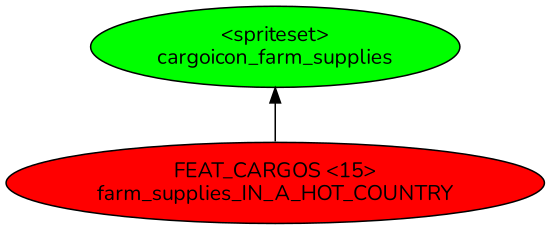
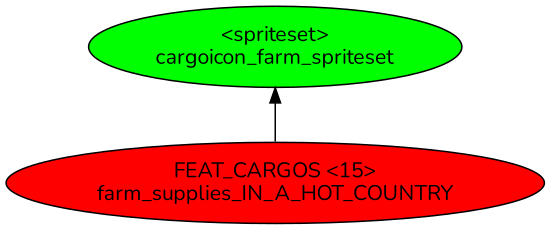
(275, 47) -> (275, 47)
